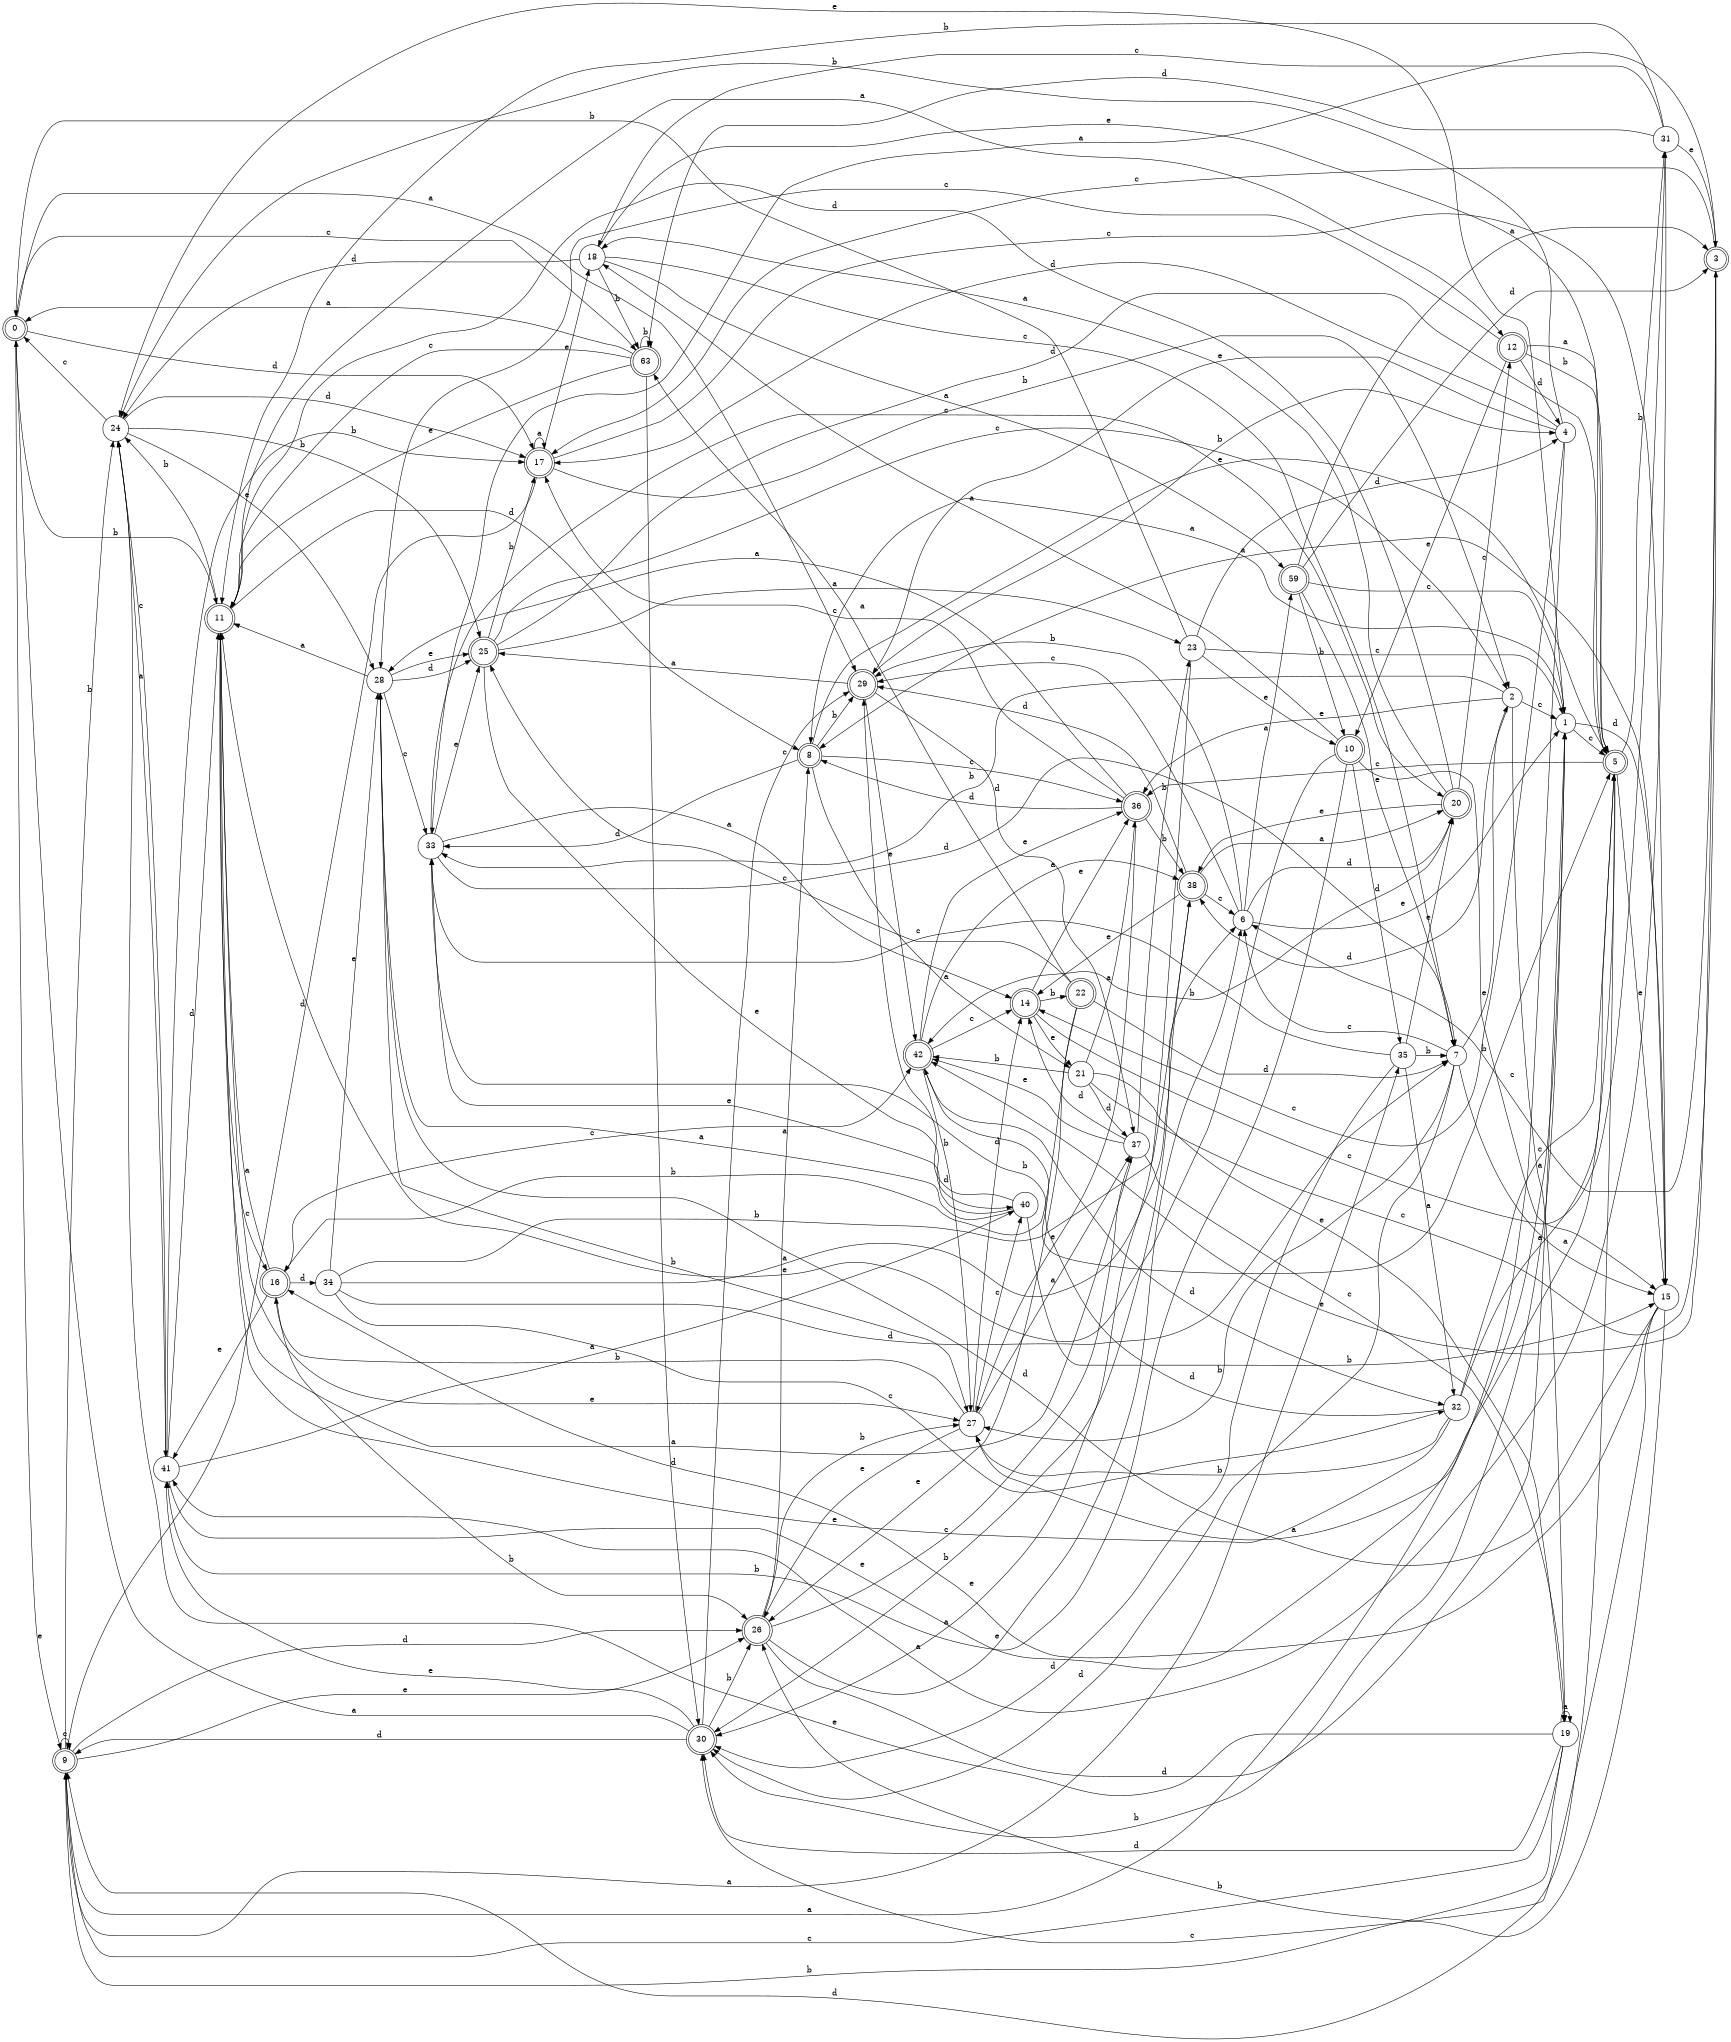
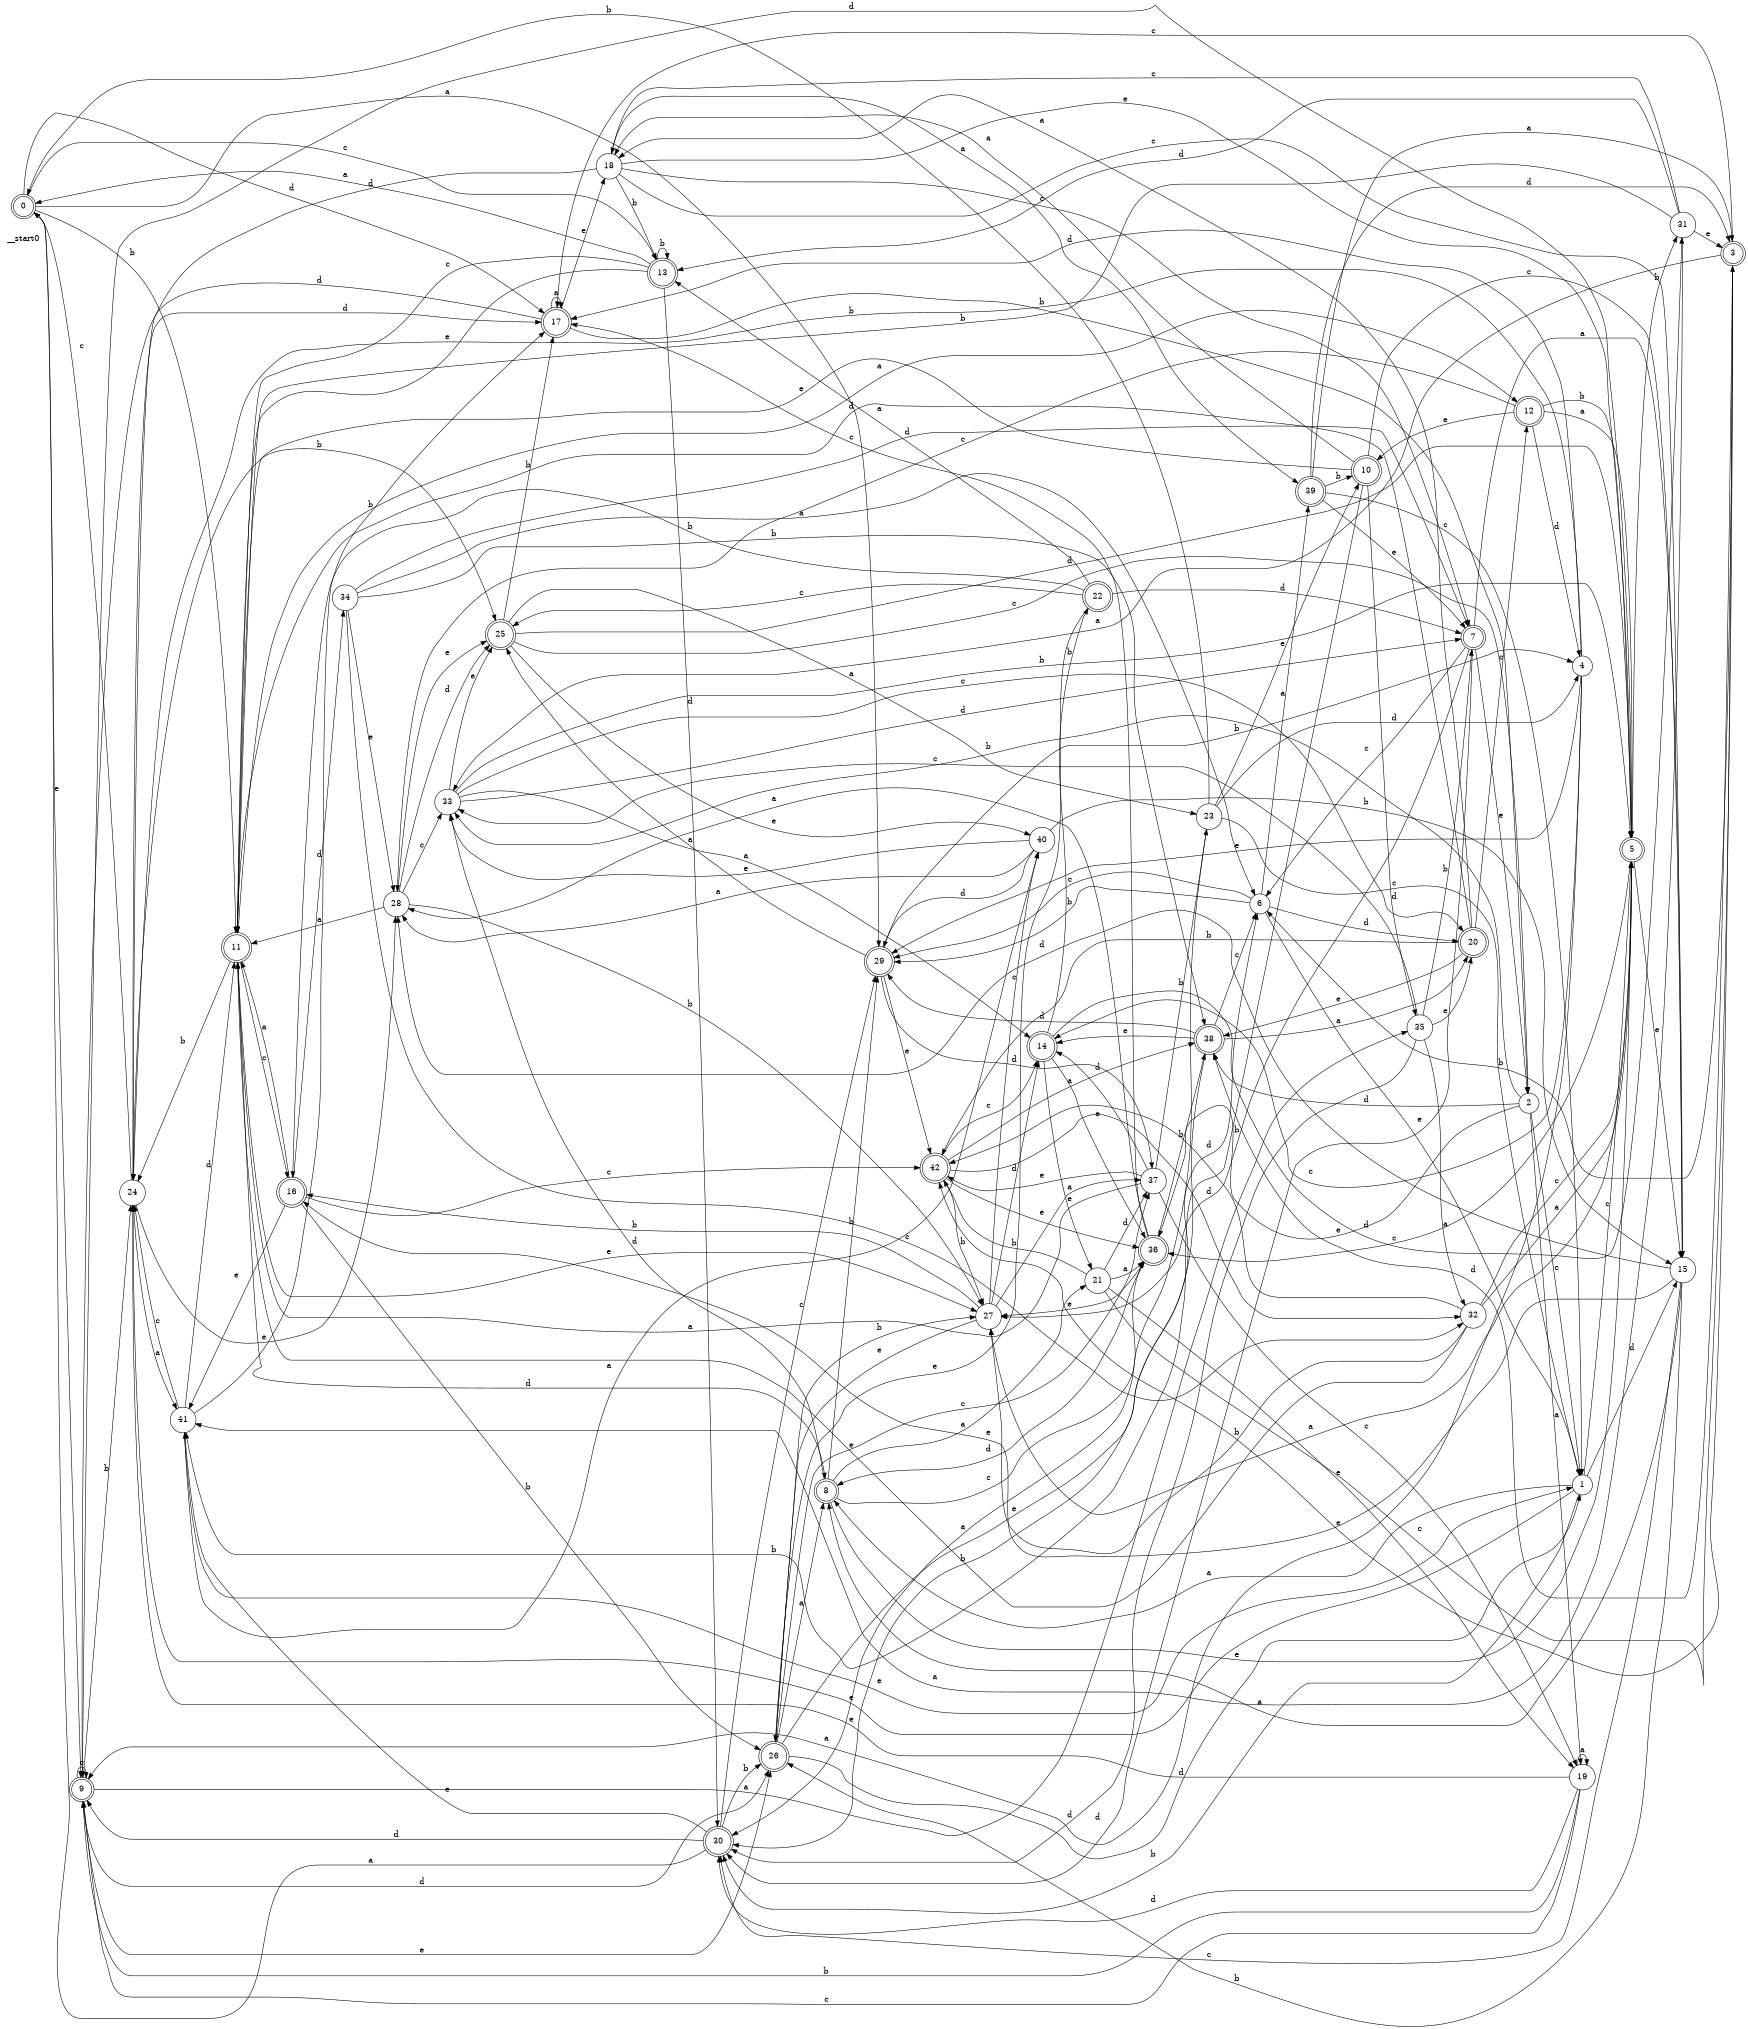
none -> (24, 239)
(1552, 240) -> (1604, 256)
(646, 362) -> (663, 273)
(1294, 579) -> (1311, 491)
(1457, 1056) -> (1473, 638)
(1350, 1156) -> (1366, 1226)
none -> (1708, 1353)
